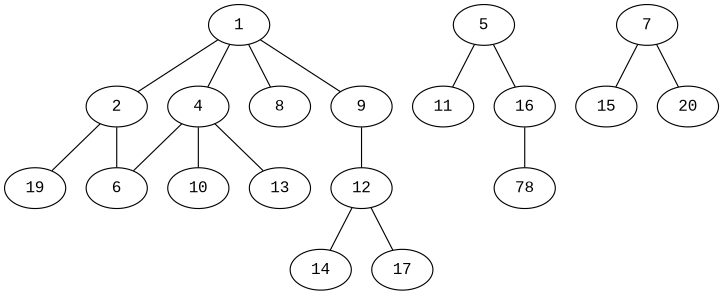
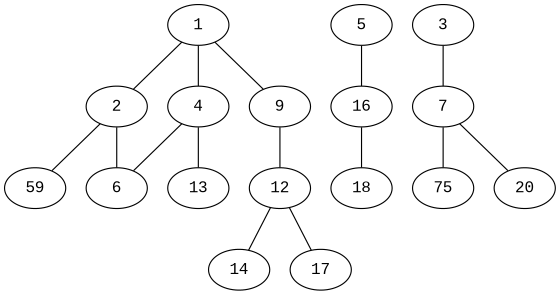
none -> (443, 25)
(280, 107) -> none
(443, 107) -> none
(606, 107) -> (443, 188)
(35, 188) -> (35, 188)
(198, 188) -> none
(525, 188) -> (362, 188)
